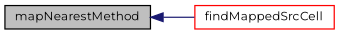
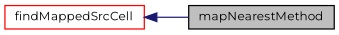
(179, 17) -> (173, 17)
